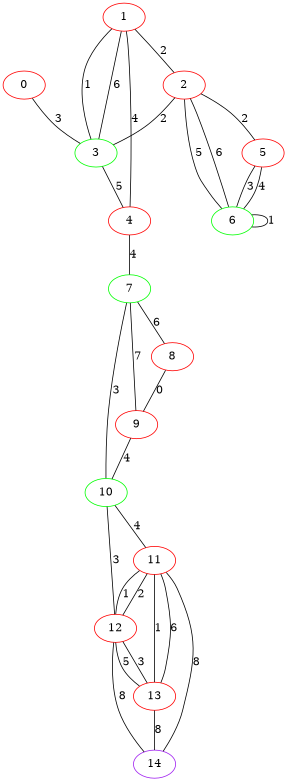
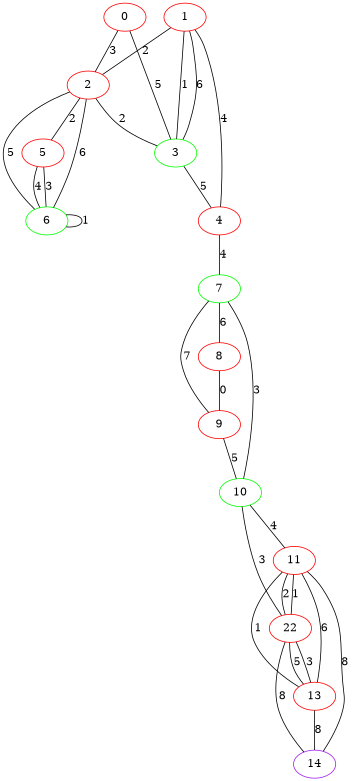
none -> (107, 51)
(59, 119) -> (158, 85)
(127, 459) -> (235, 459)
(116, 628) -> (290, 628)
